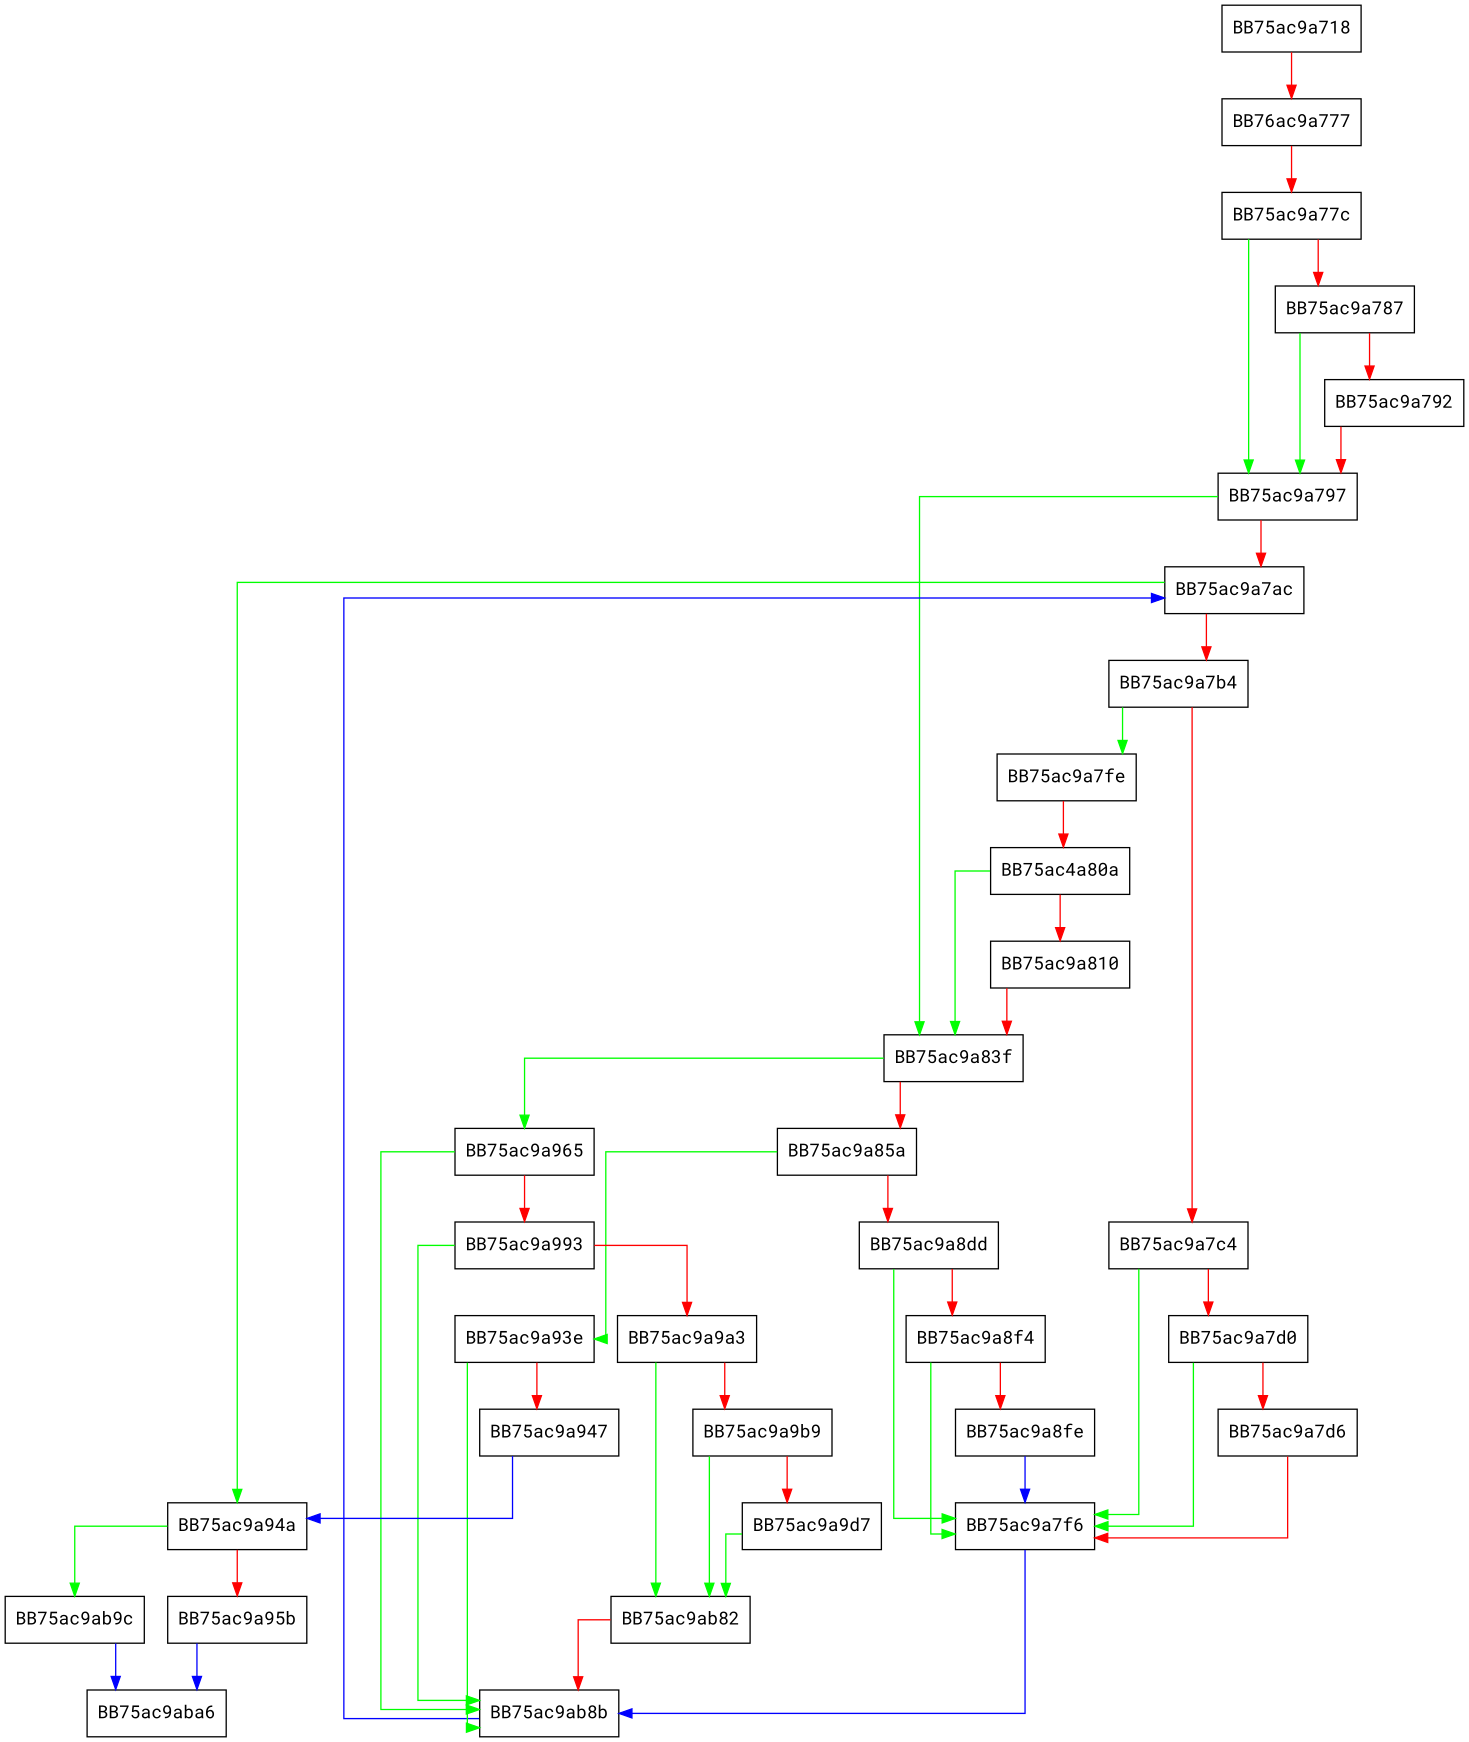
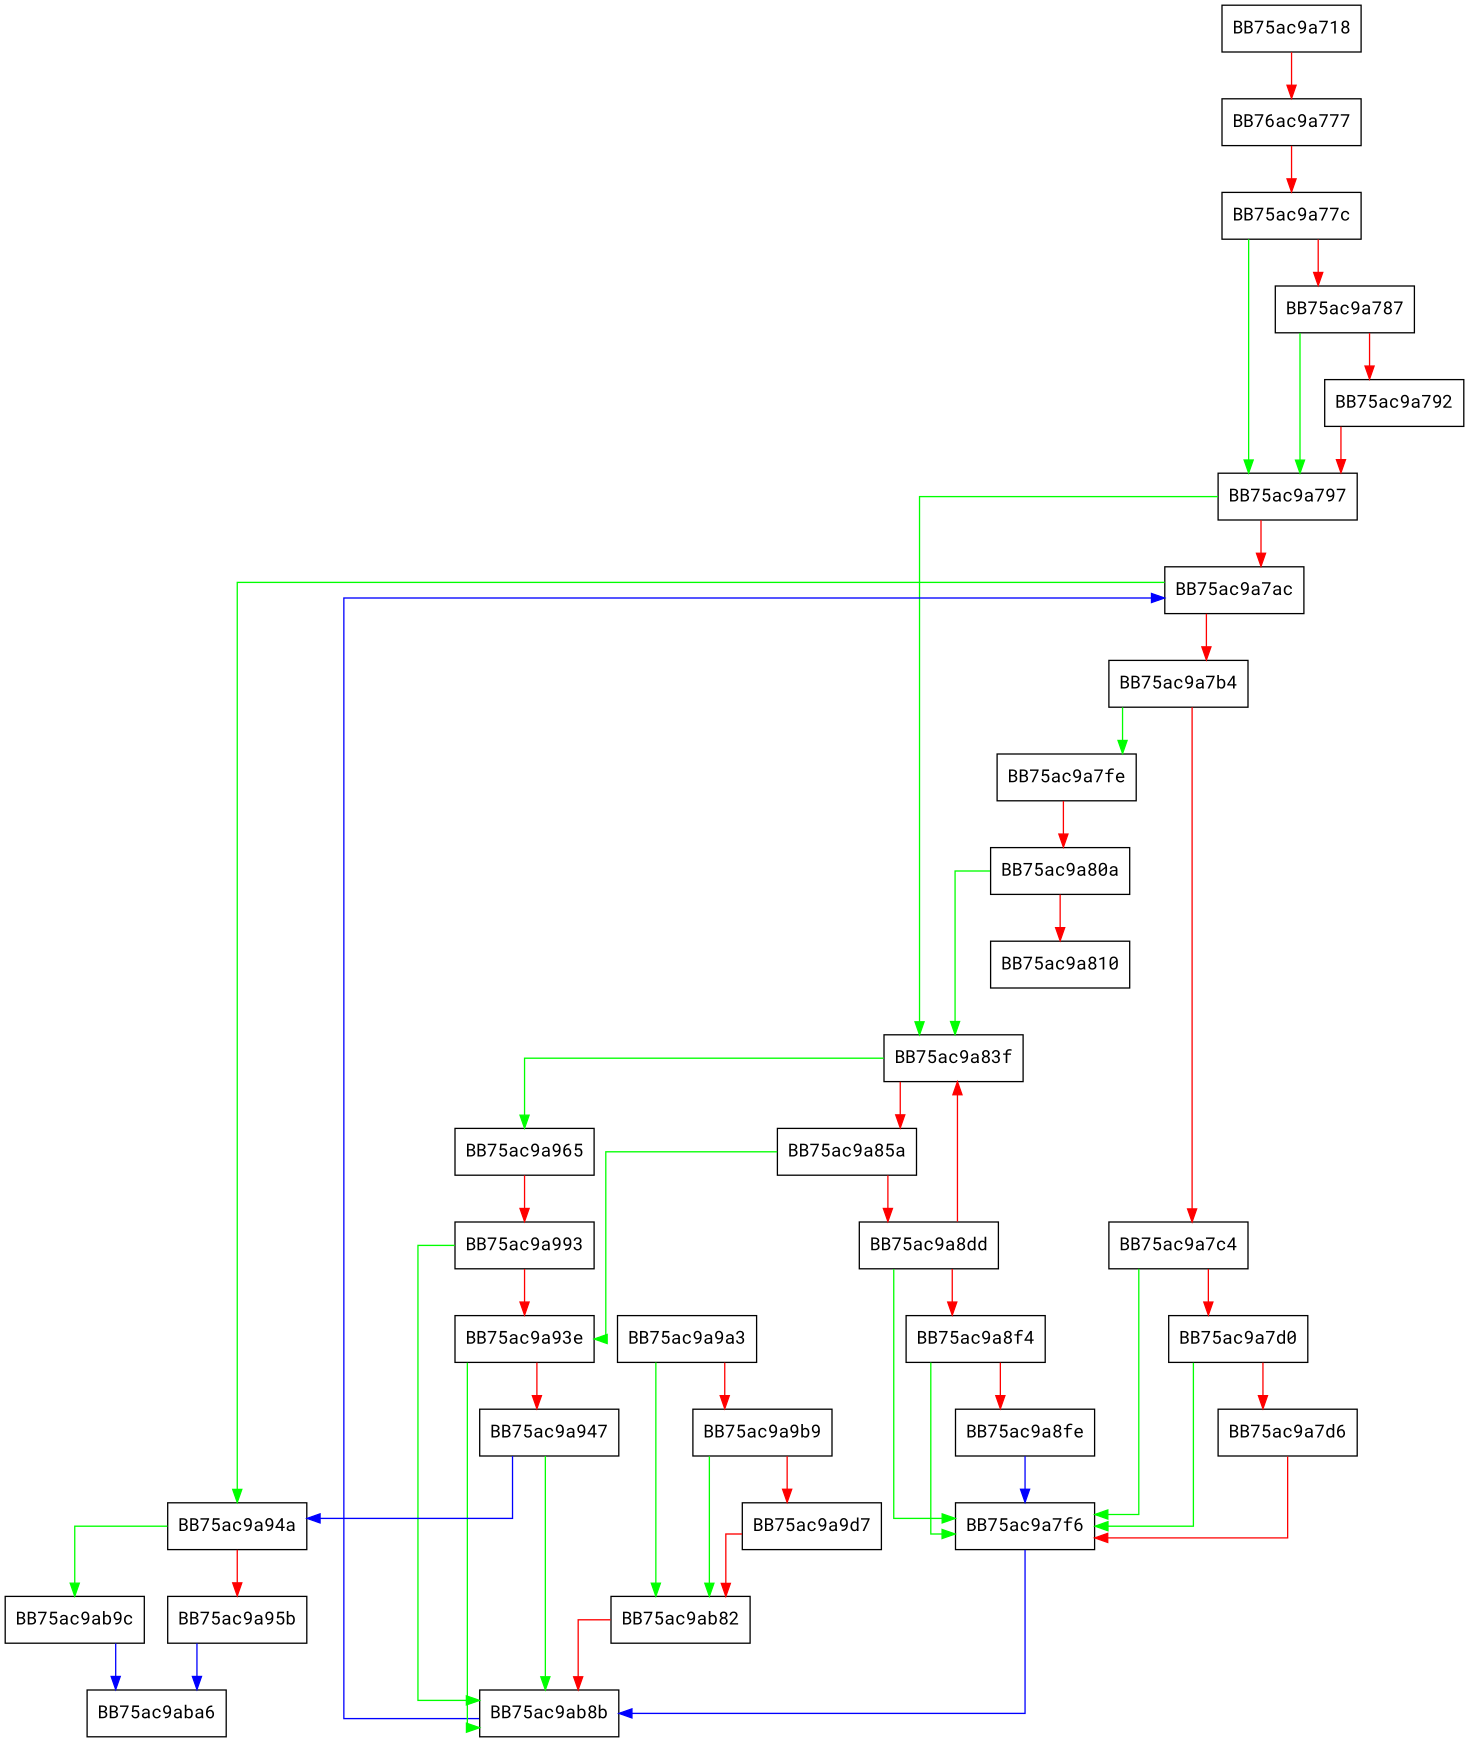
(1060, 871) -> (1060, 871)
(1007, 1005) -> (957, 1158)
(669, 1245) -> (525, 1286)
(381, 1436) -> (545, 1566)
(726, 1551) -> (726, 1551)
